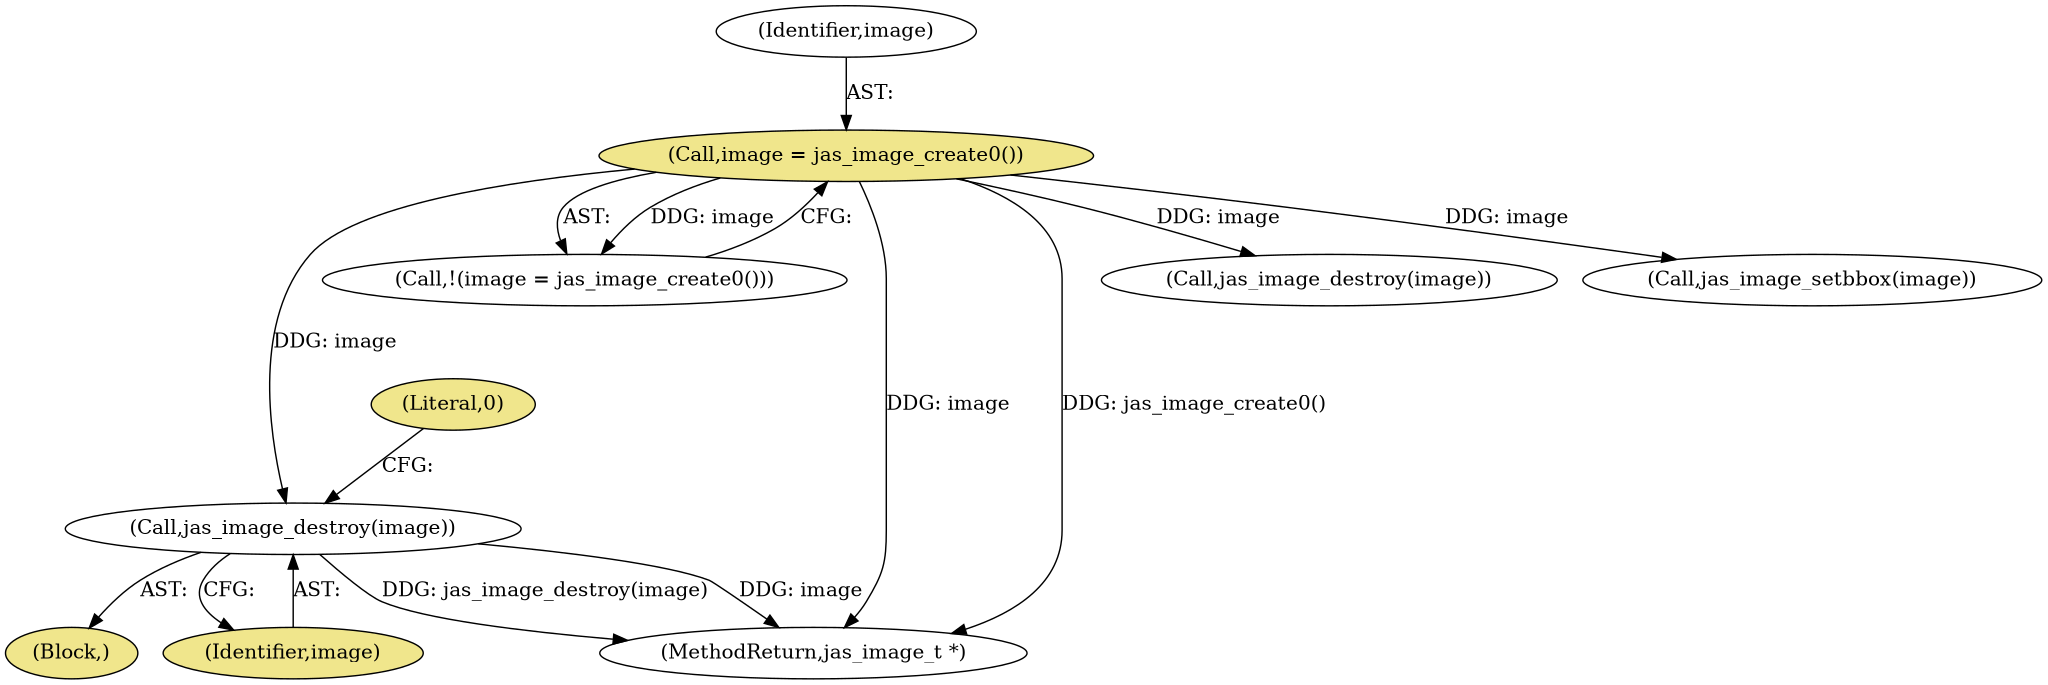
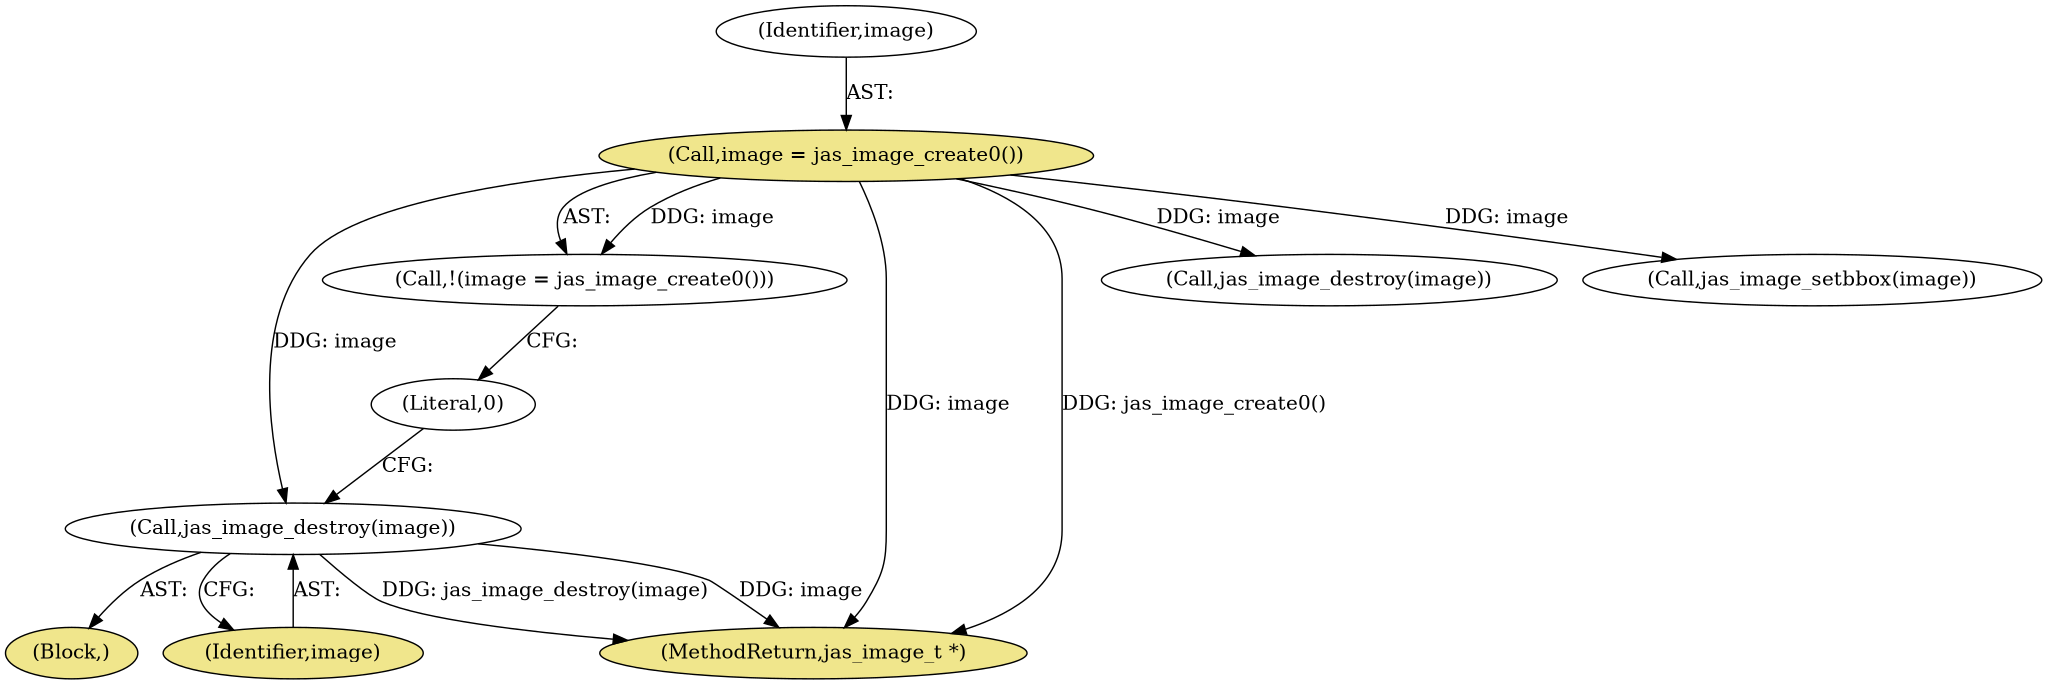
(767, 233) -> (524, 338)
(453, 404) -> (453, 404)
(813, 653) -> (813, 653)
